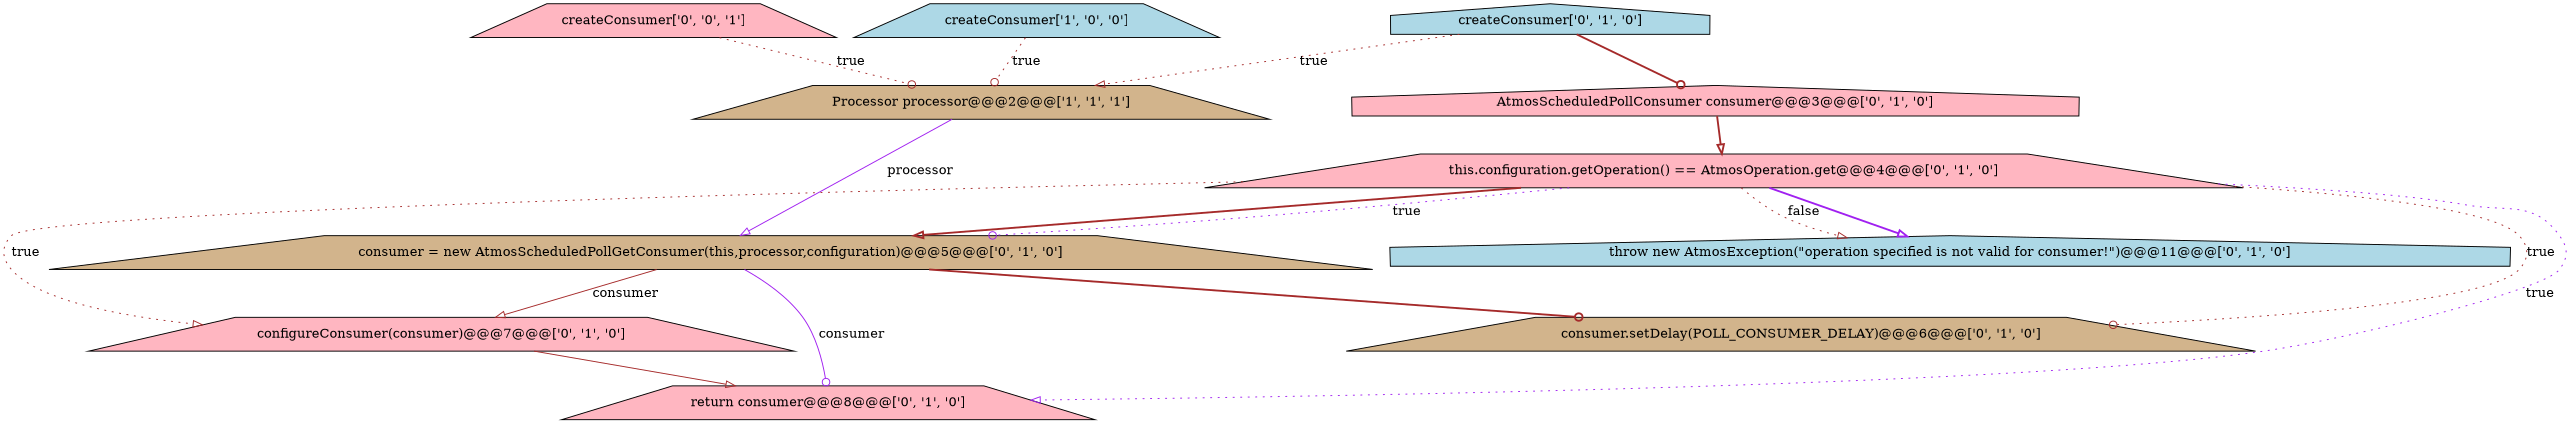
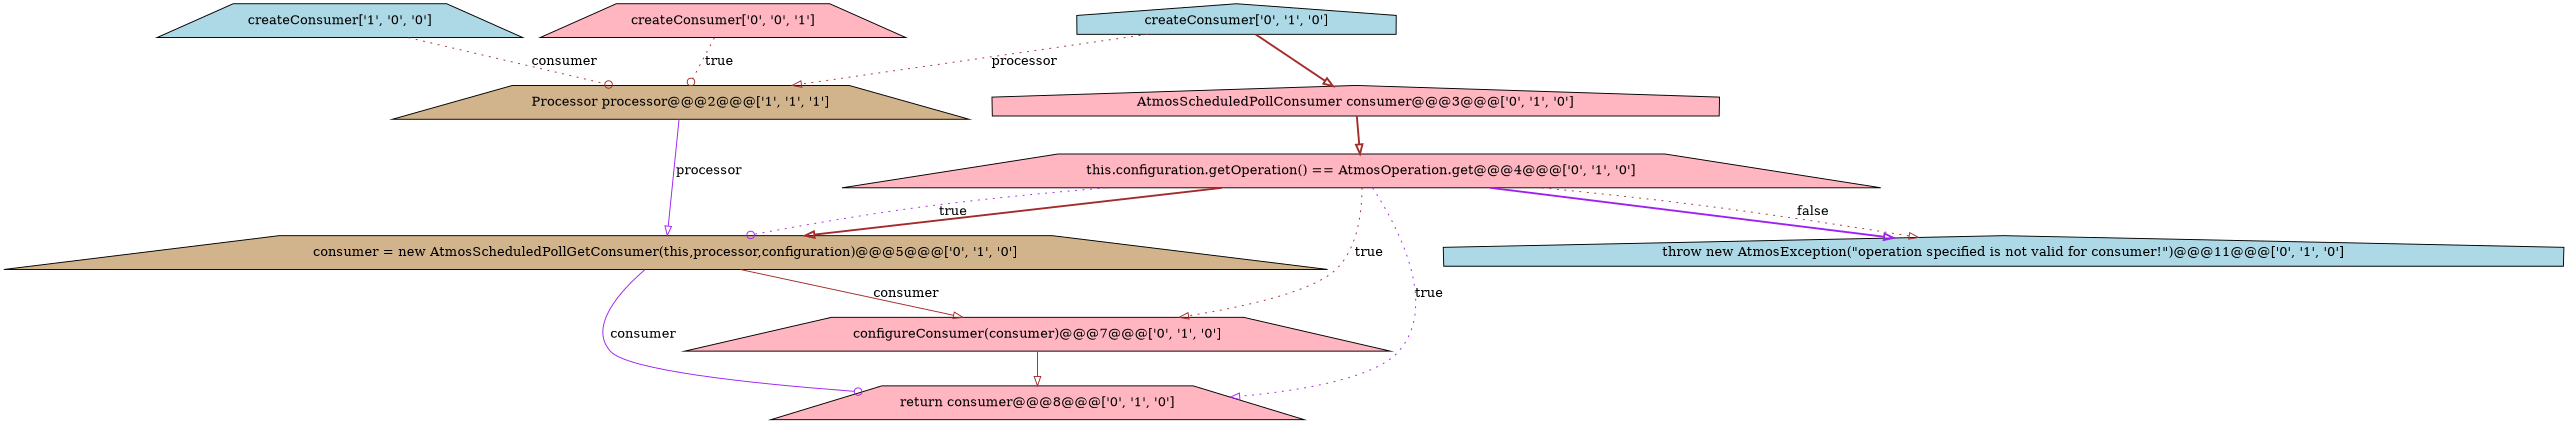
(1627, 59) -> (1290, 58)
(1027, 61) -> (564, 61)
(1314, 61) -> (1024, 61)
(1801, 334) -> none
